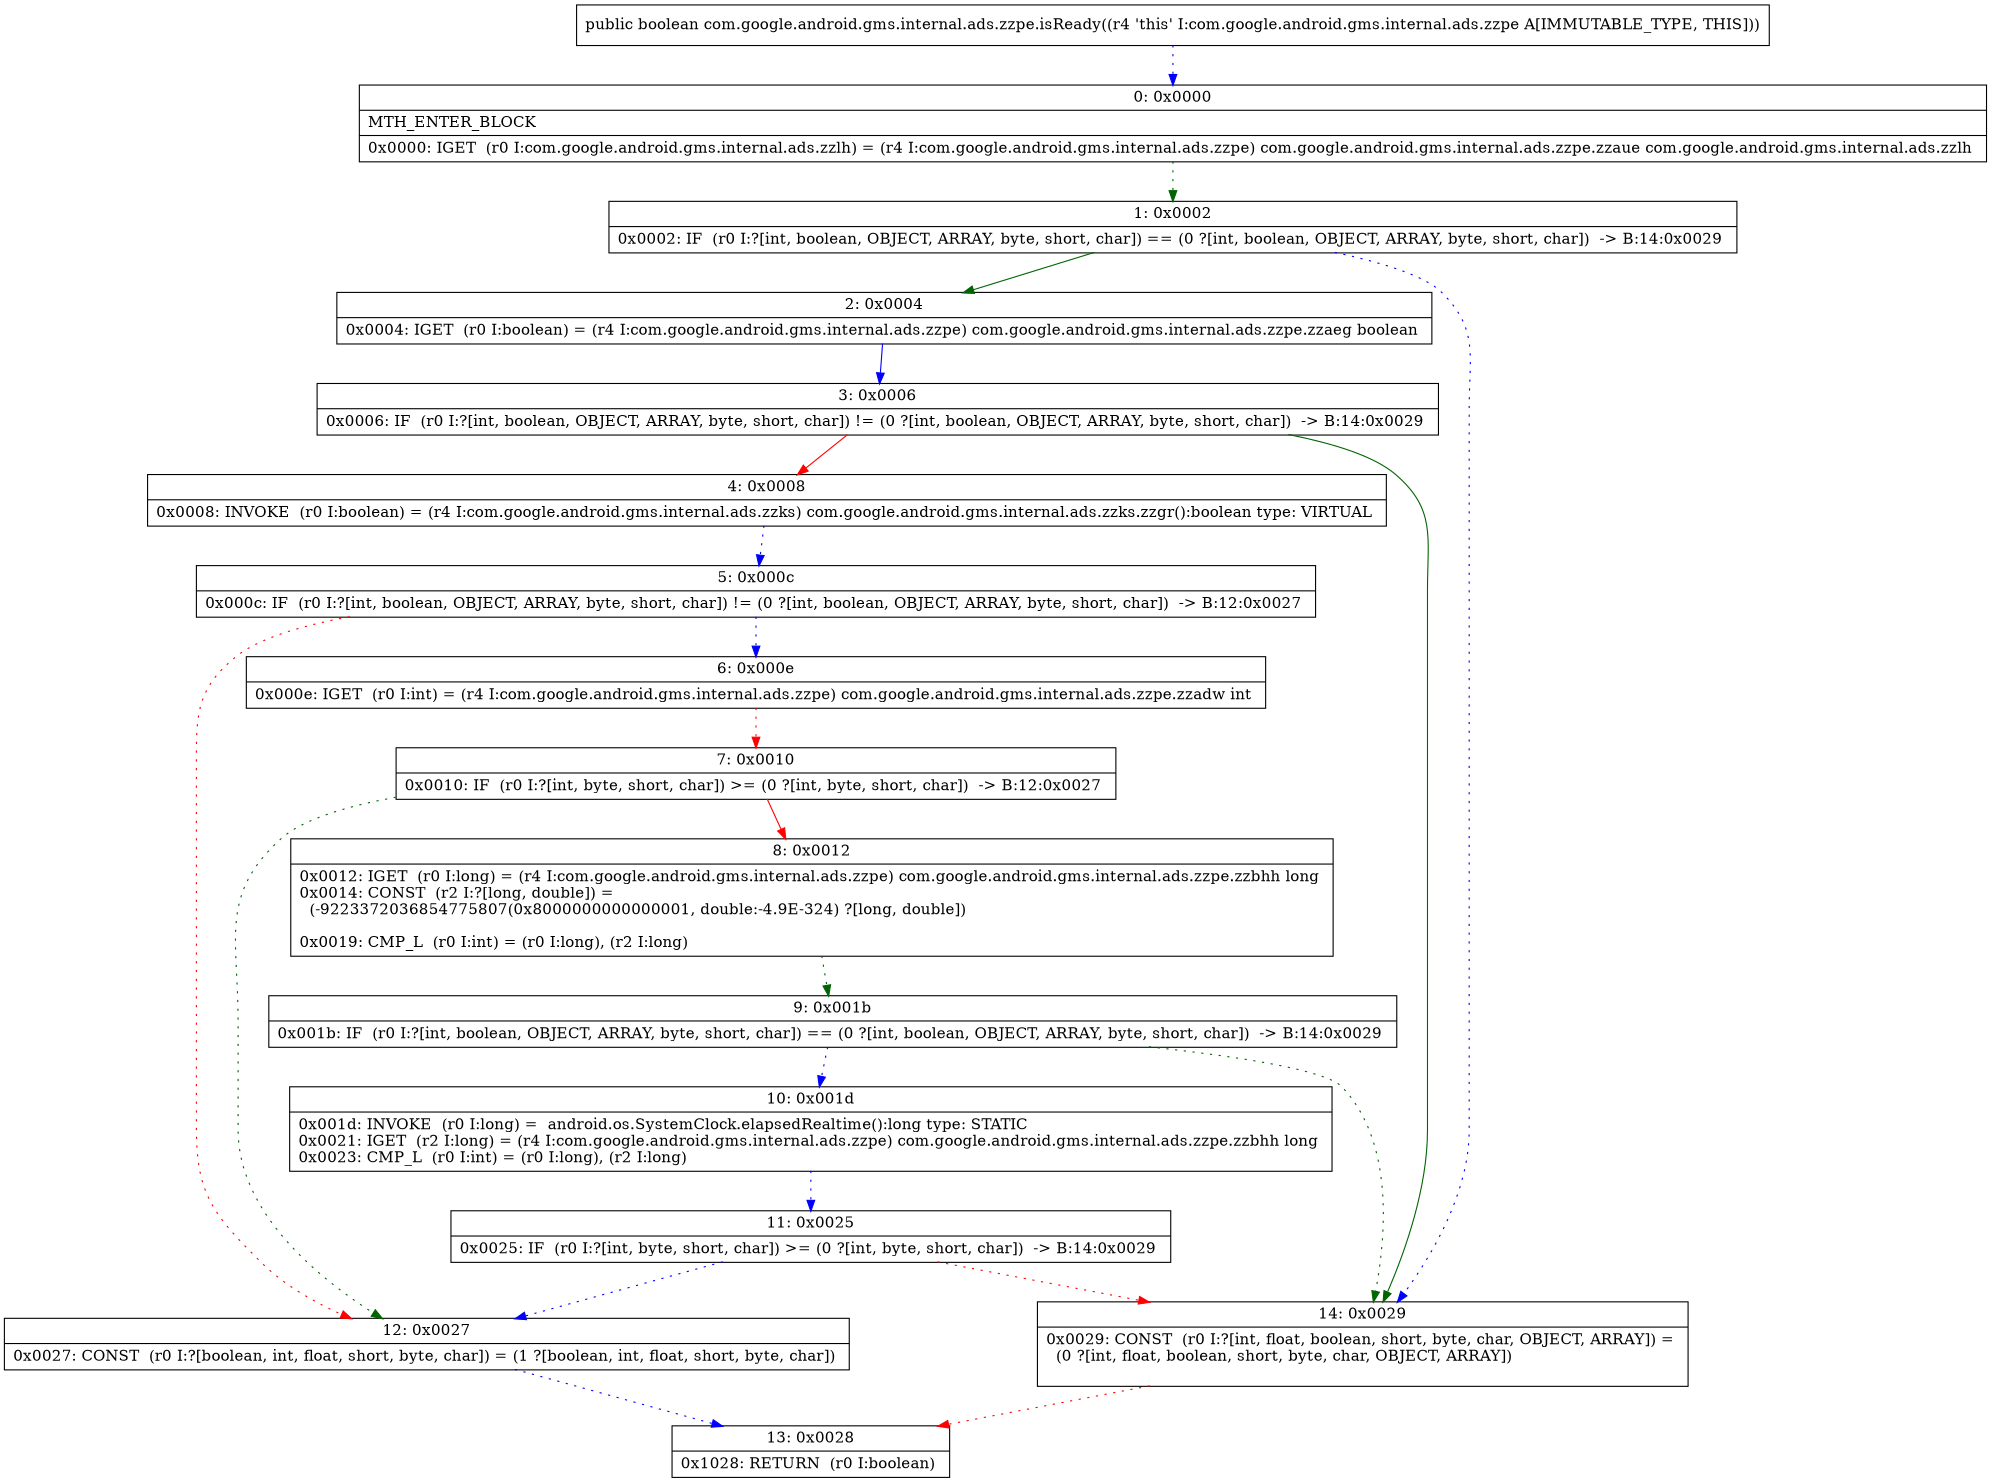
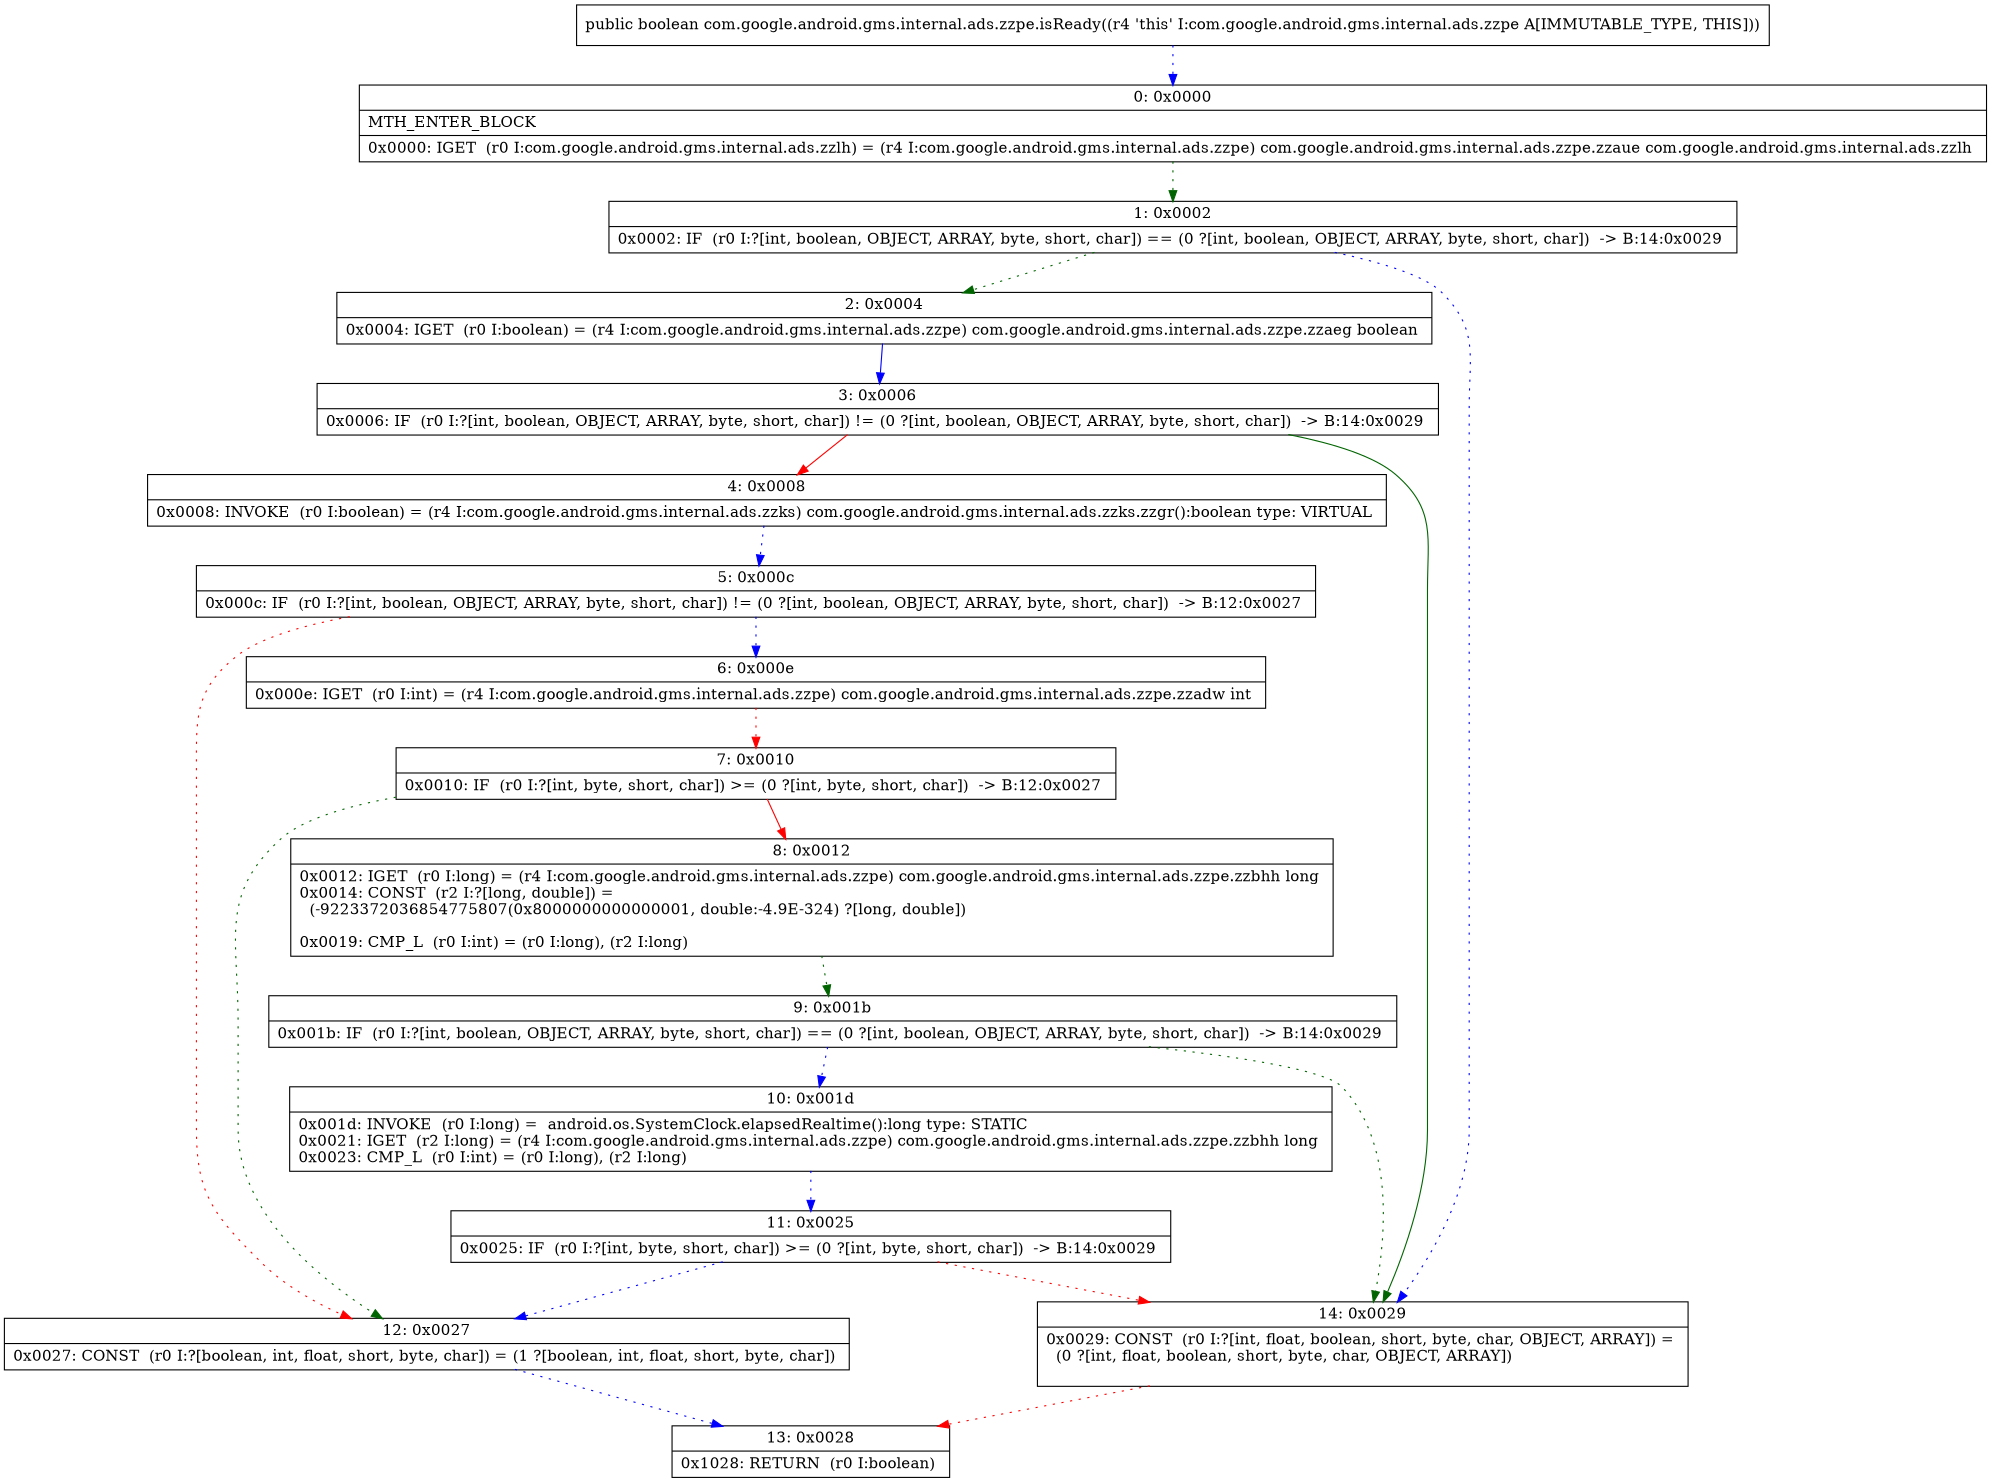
(1034, 271) -> (1034, 271)
